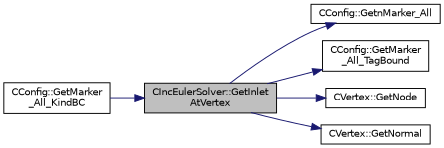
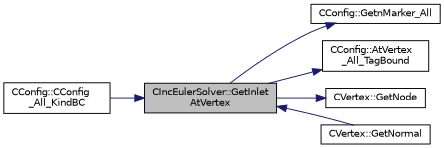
(376, 56) -> (376, 56)
(57, 98) -> (57, 98)
(281, 120) -> (320, 116)
